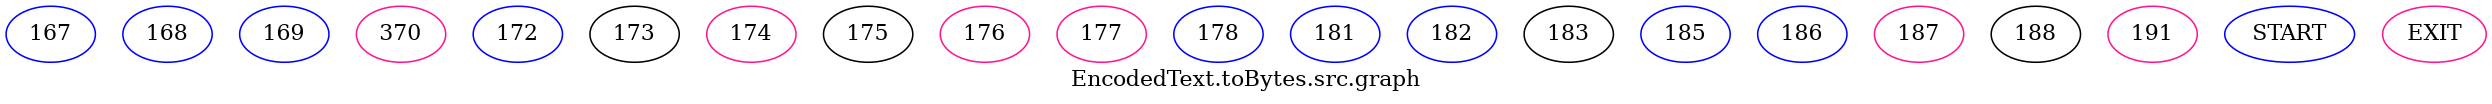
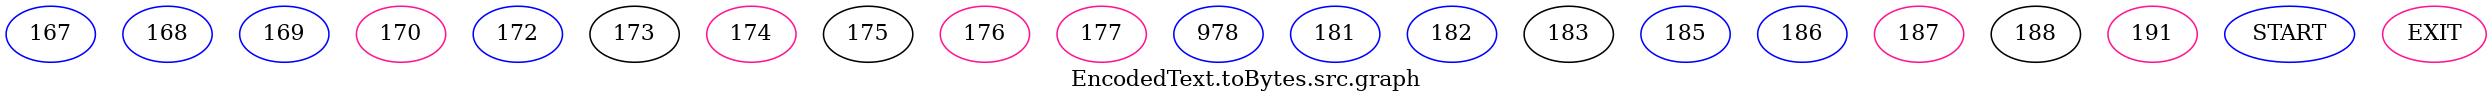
(401, 34) -> (401, 34)
(1218, 34) -> (1218, 34)
